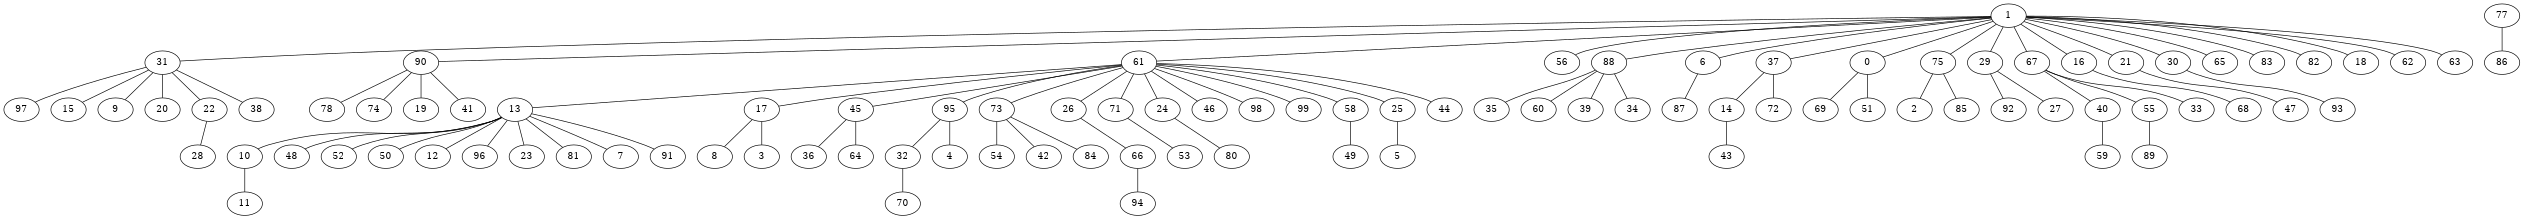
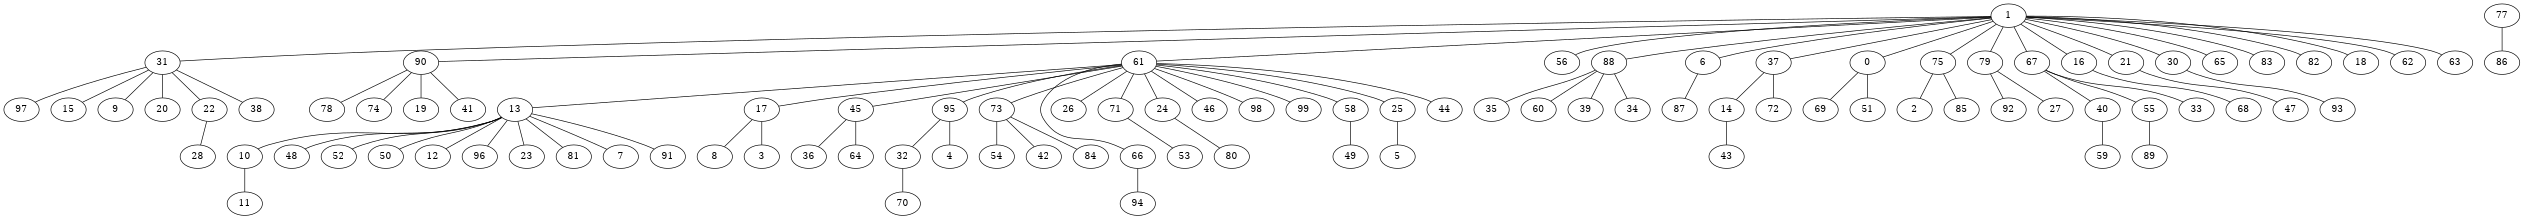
(1985, 63) -> (1985, 63)
(1103, 133) -> (1041, 110)
